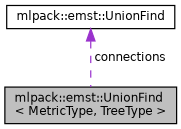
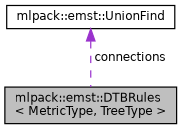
(91, 105) -> (91, 105)
